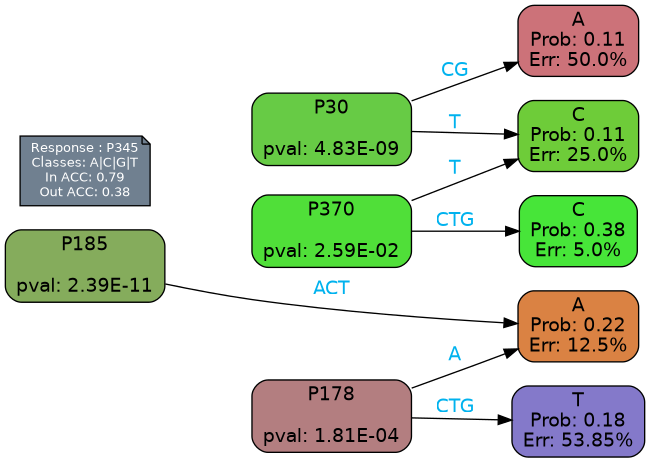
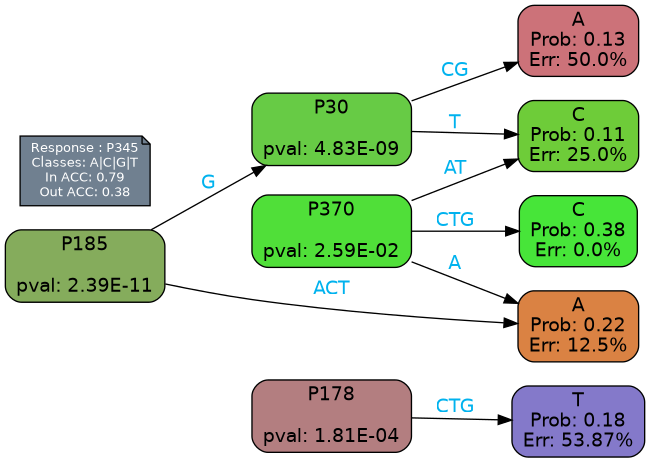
(578, 41) -> (578, 41)
(455, 169) -> (455, 169)
none -> (203, 201)
(578, 231) -> (578, 231)
(458, 371) -> (458, 280)
(578, 422) -> (578, 422)
